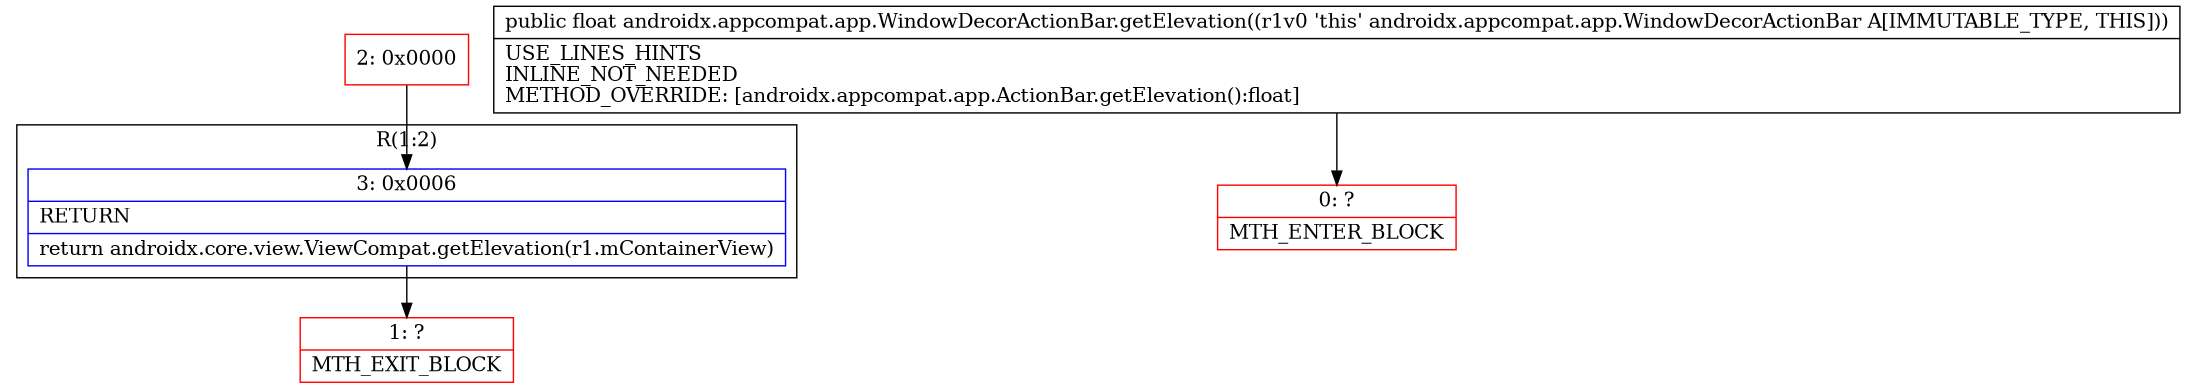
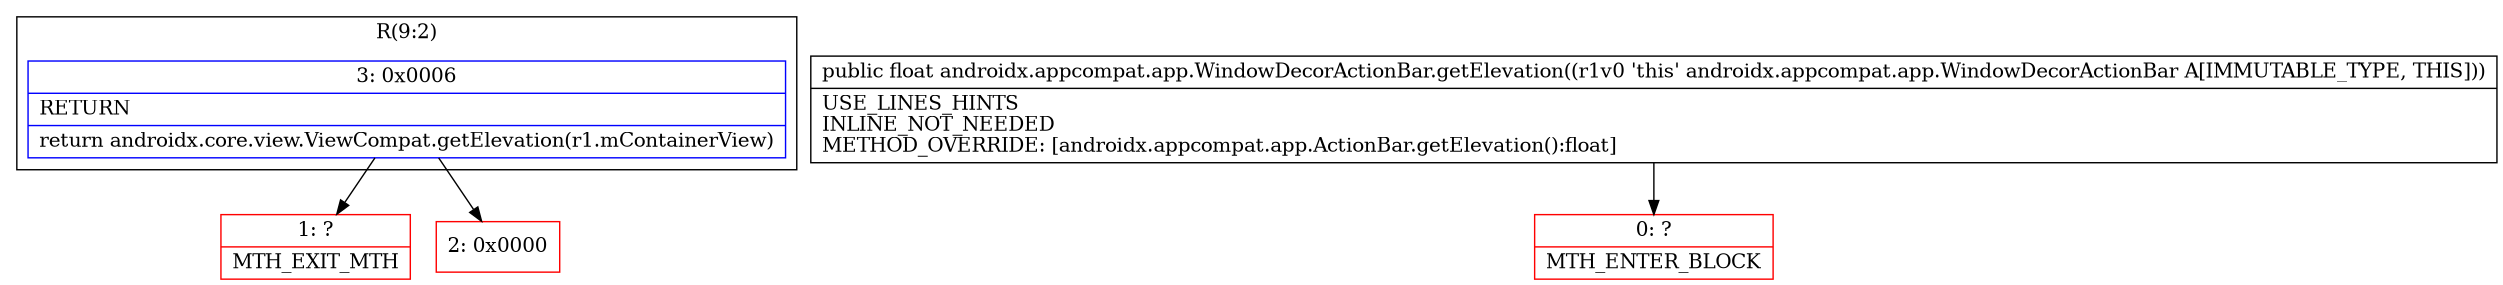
(407, 116) -> (456, 184)
(407, 141) -> (407, 33)
(407, 365) -> (316, 262)
